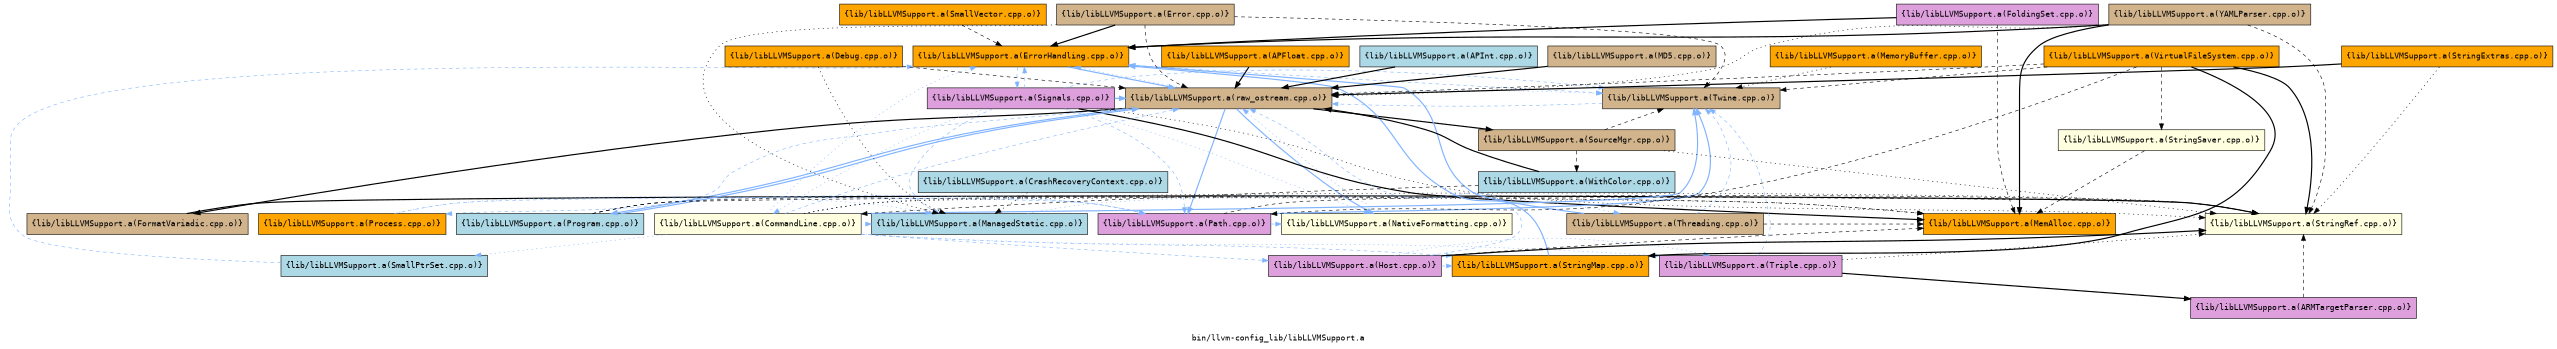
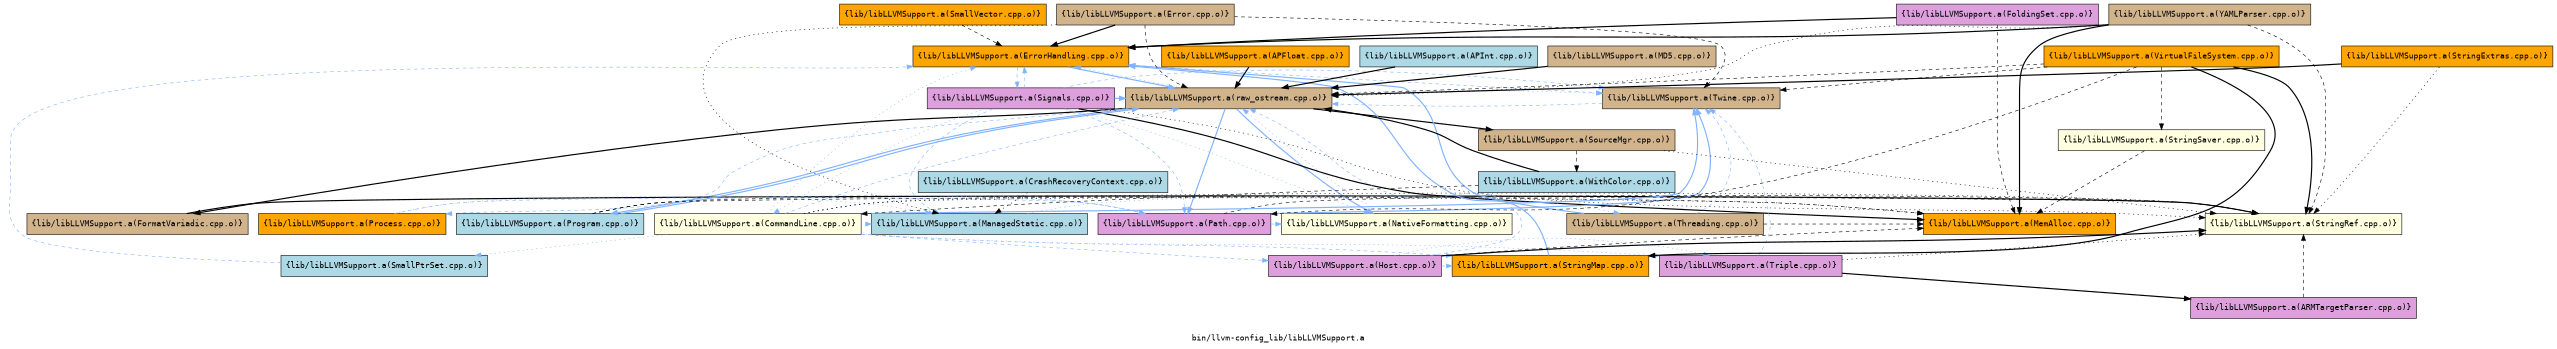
(814, 56) -> none
(1876, 56) -> none
(1631, 120) -> none
